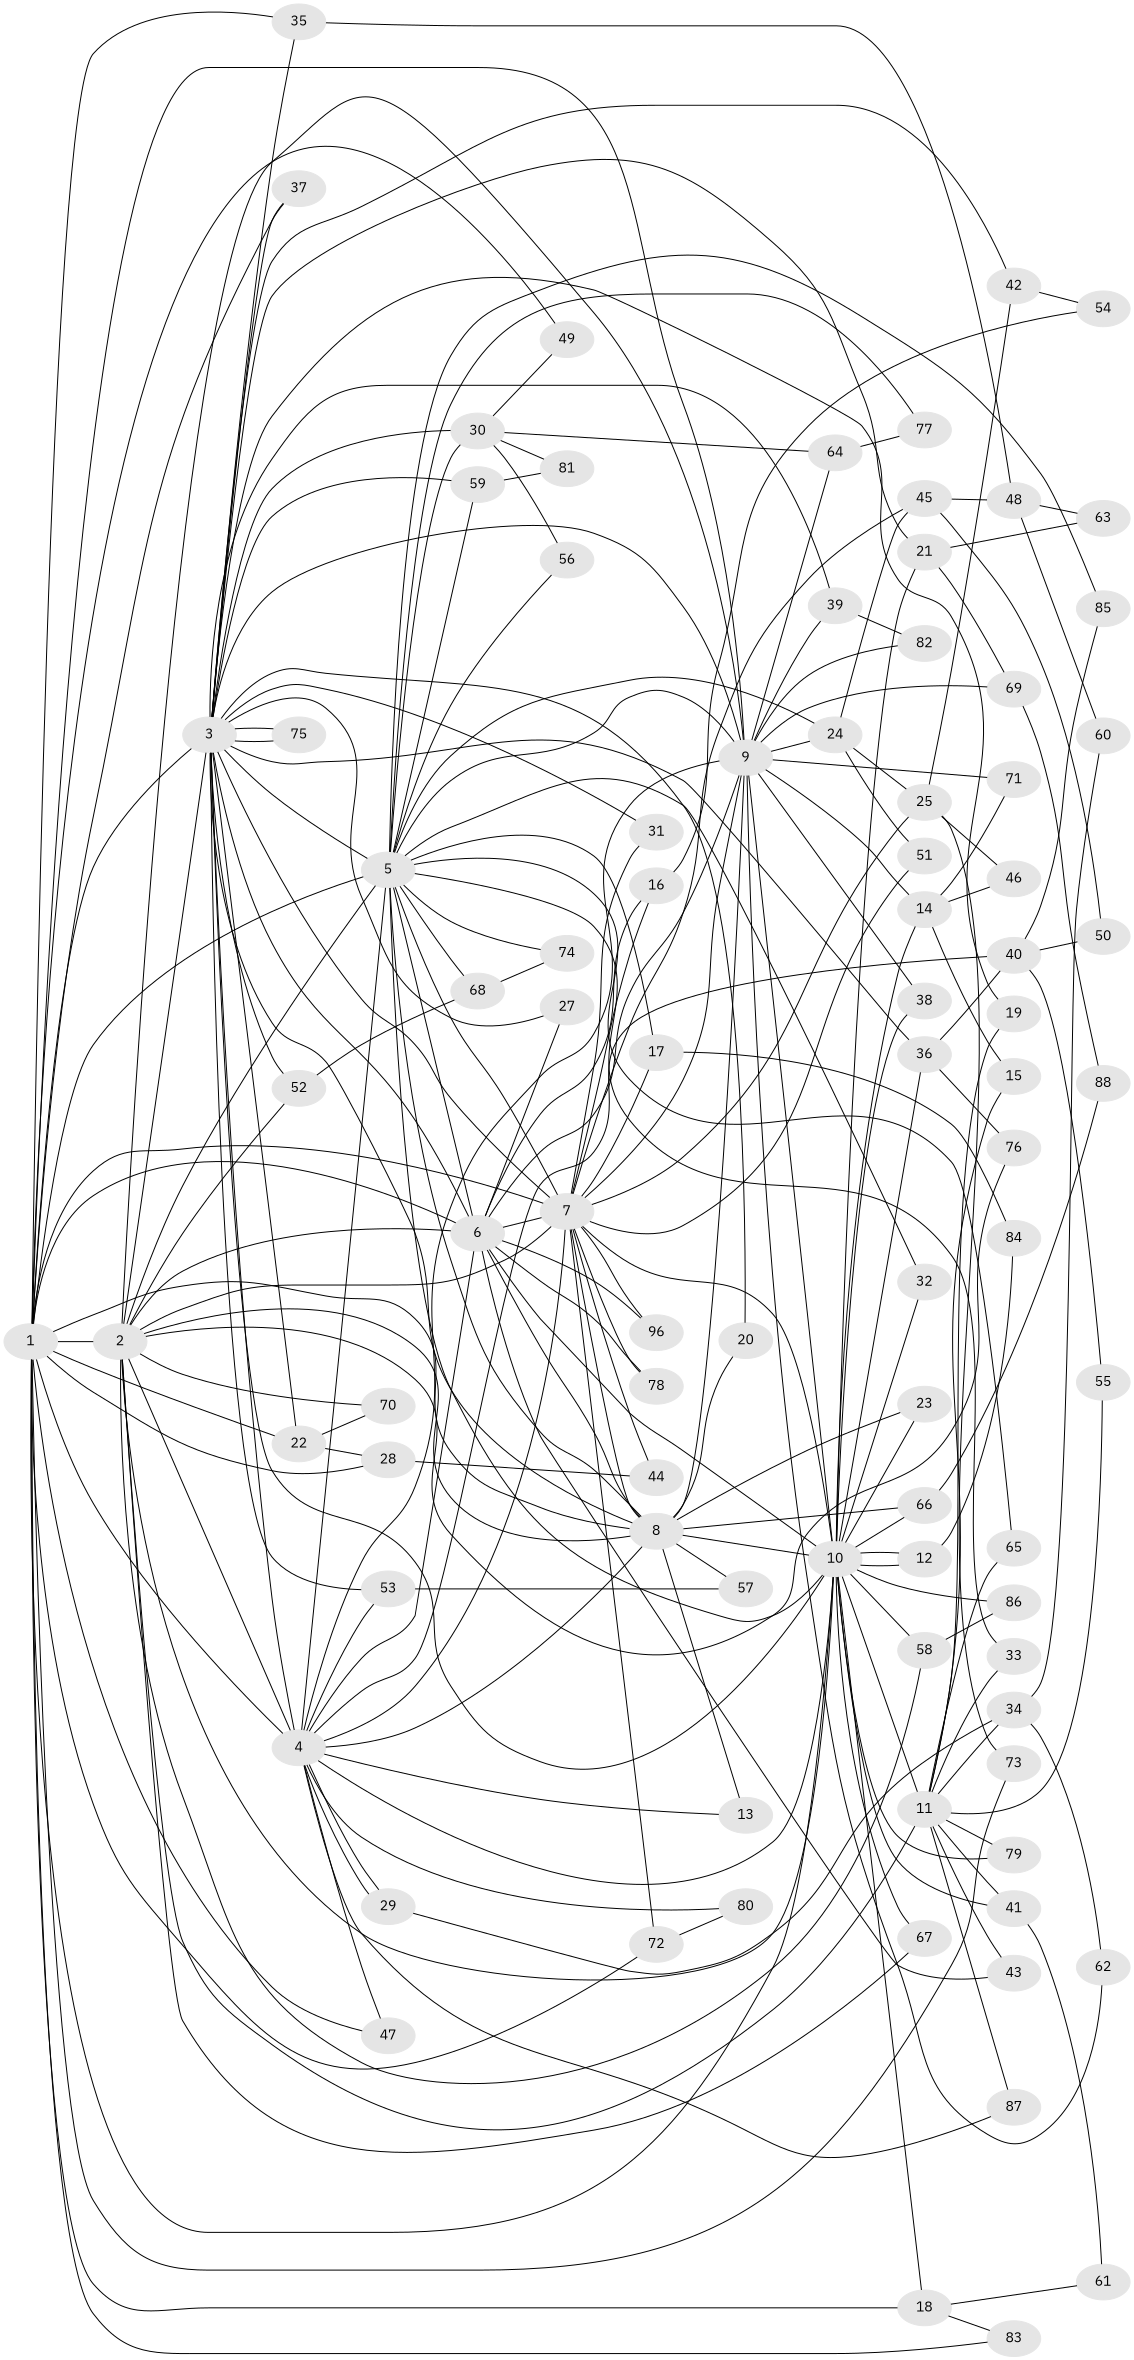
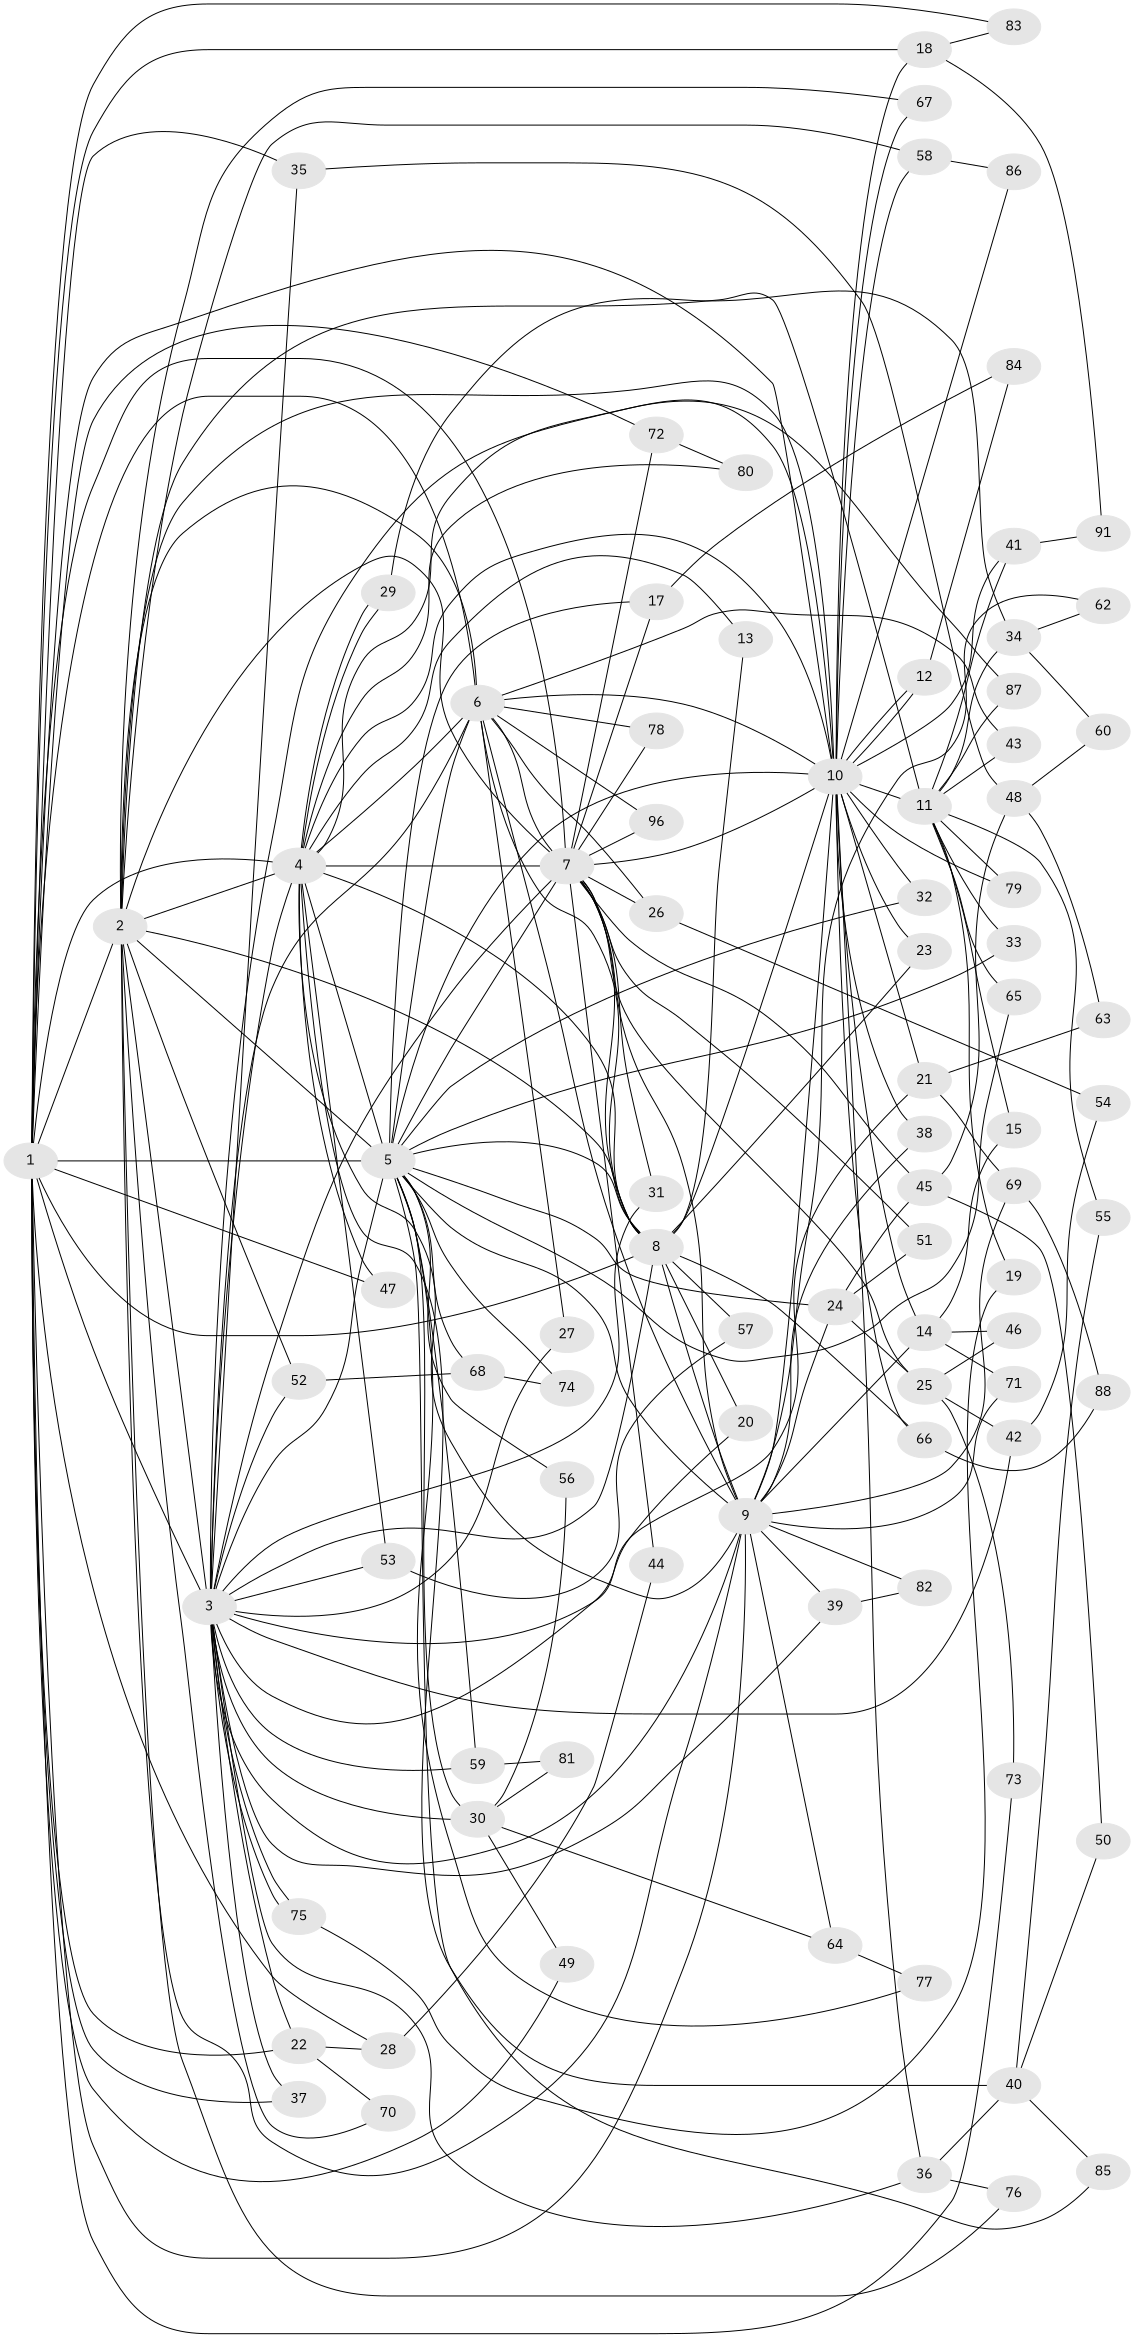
(704, 341) -> (946, 2016)
(656, 886) -> (656, 914)
(1103, 2282) -> (1103, 533)
